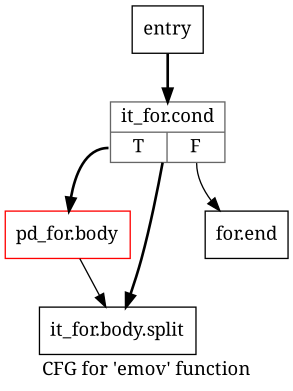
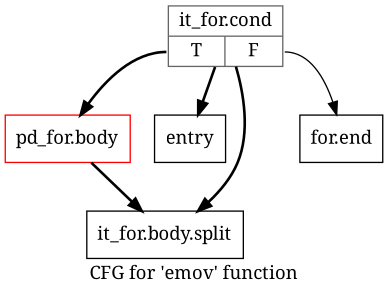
(168, 71) -> (209, 84)
(90, 277) -> (112, 182)
